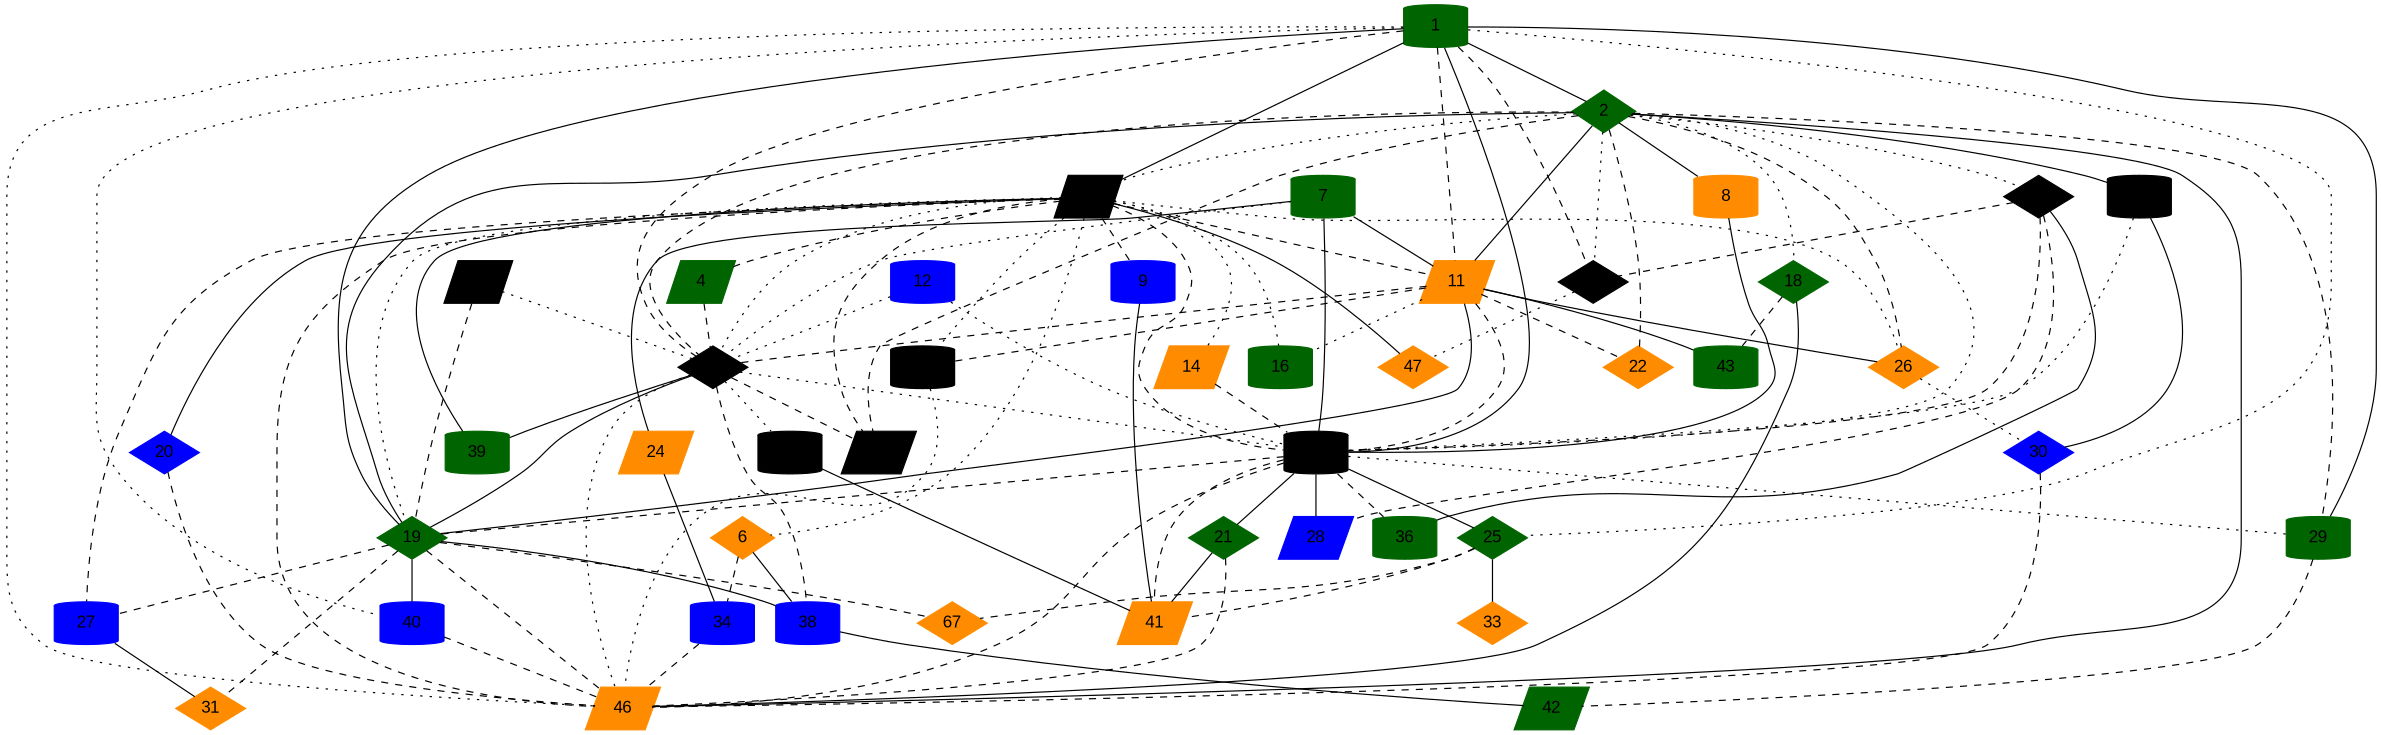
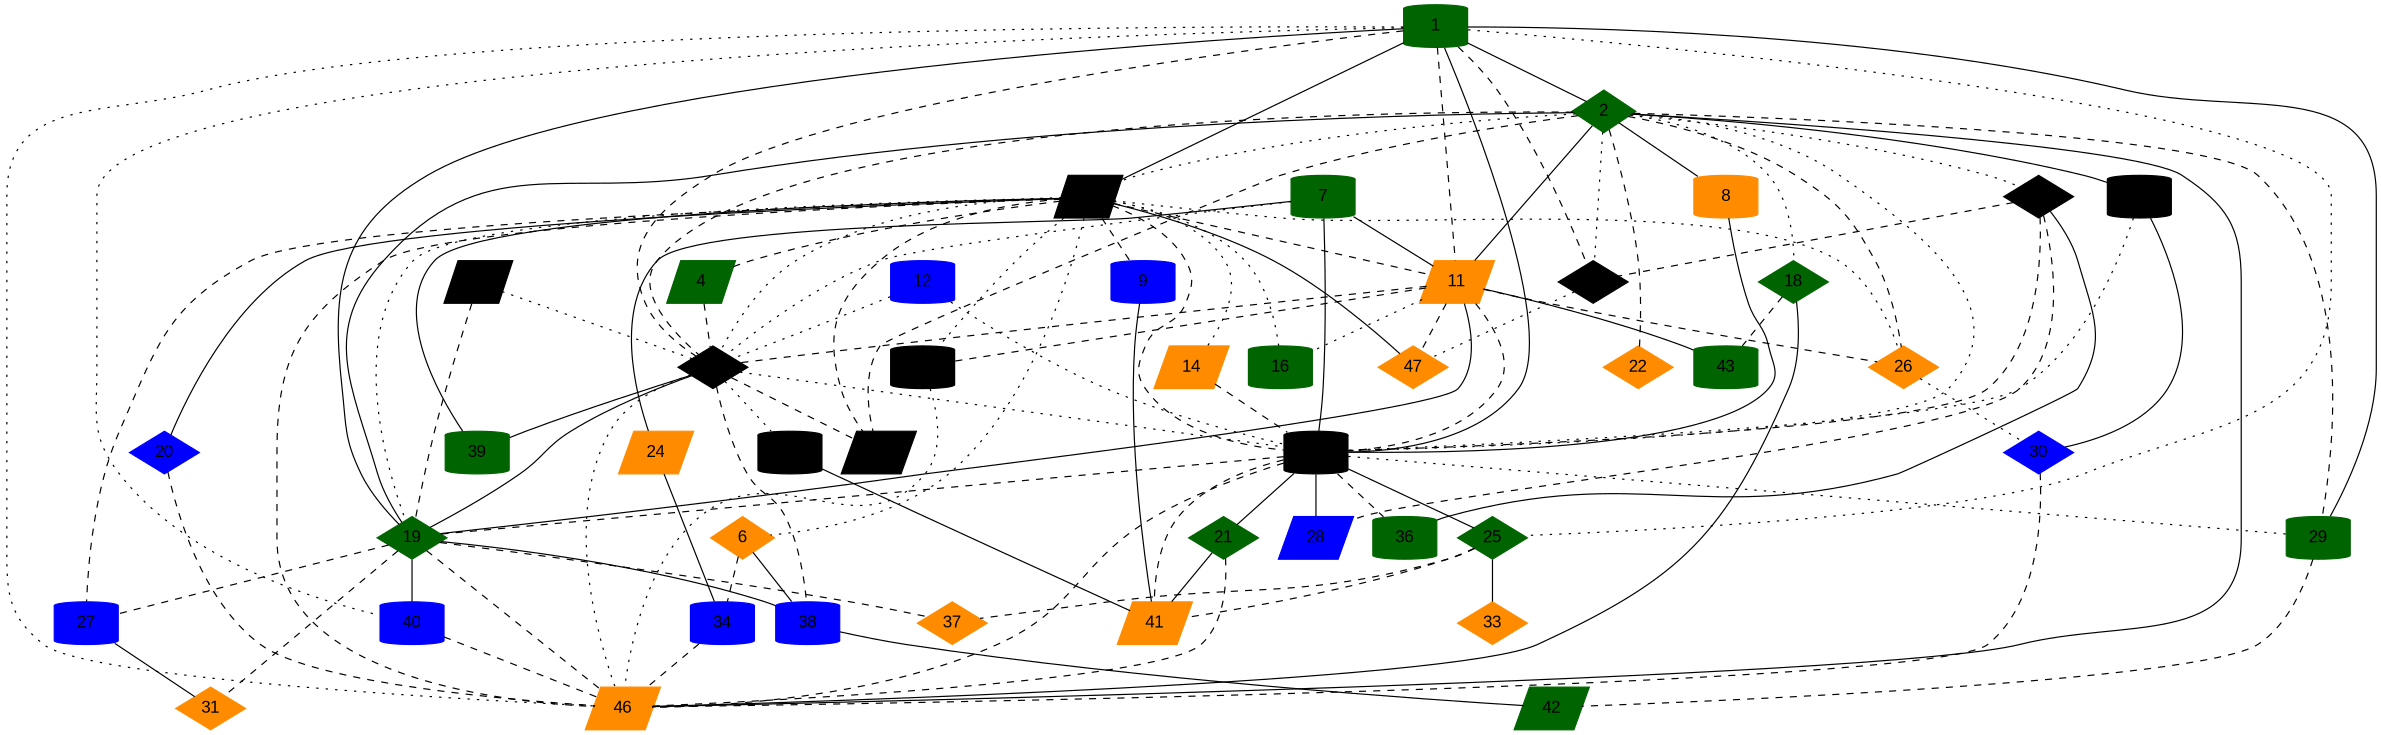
(1550, 326) -> (1434, 327)
(1680, 328) -> (1680, 328)
(952, 623) -> (952, 623)
